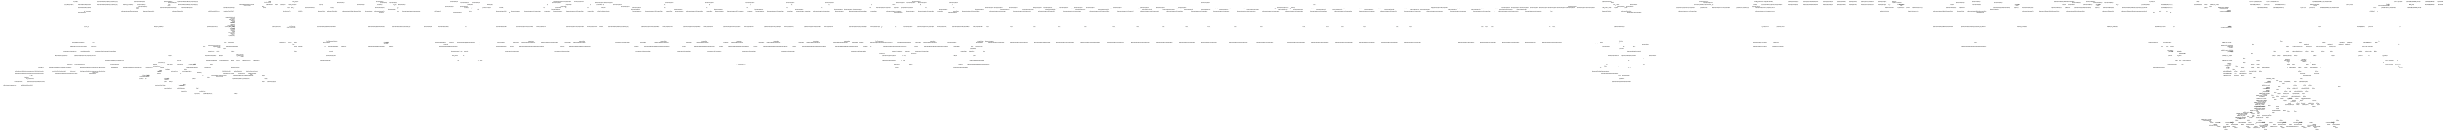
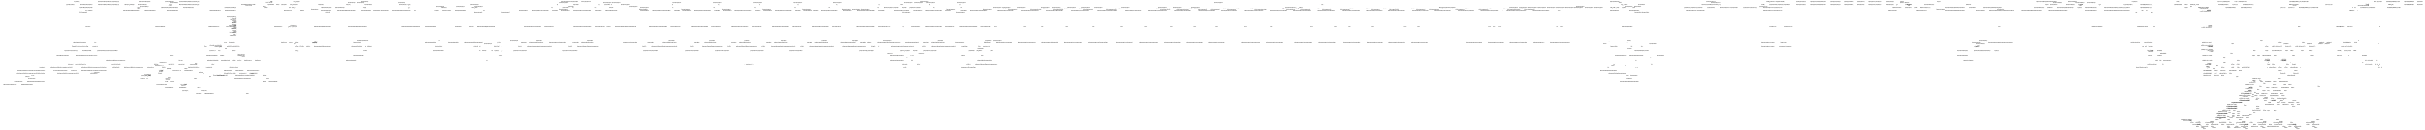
(446, 6) -> (440, 7)
(1990, 24) -> (1988, 34)
